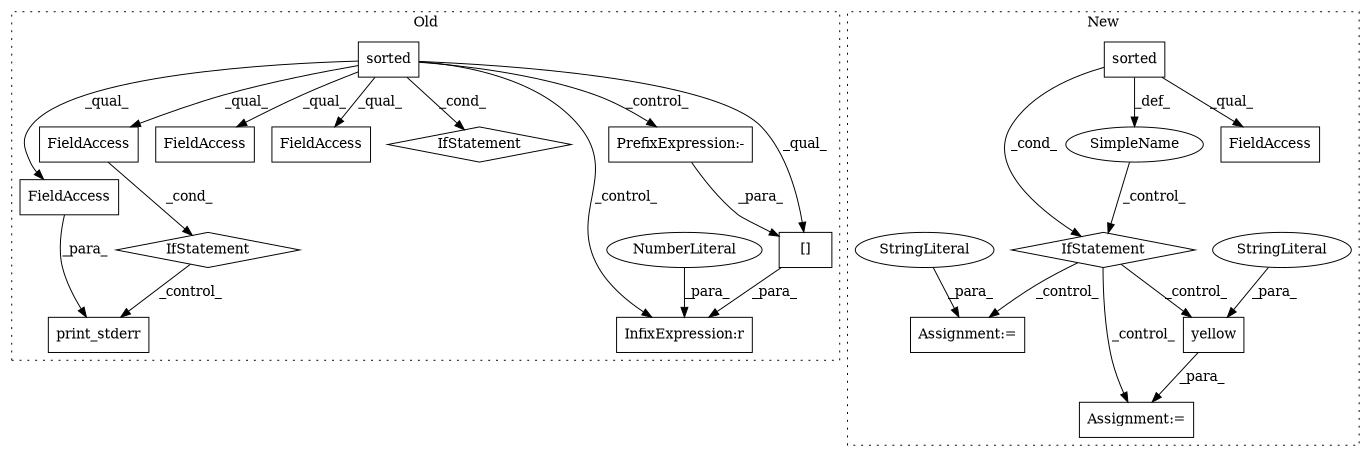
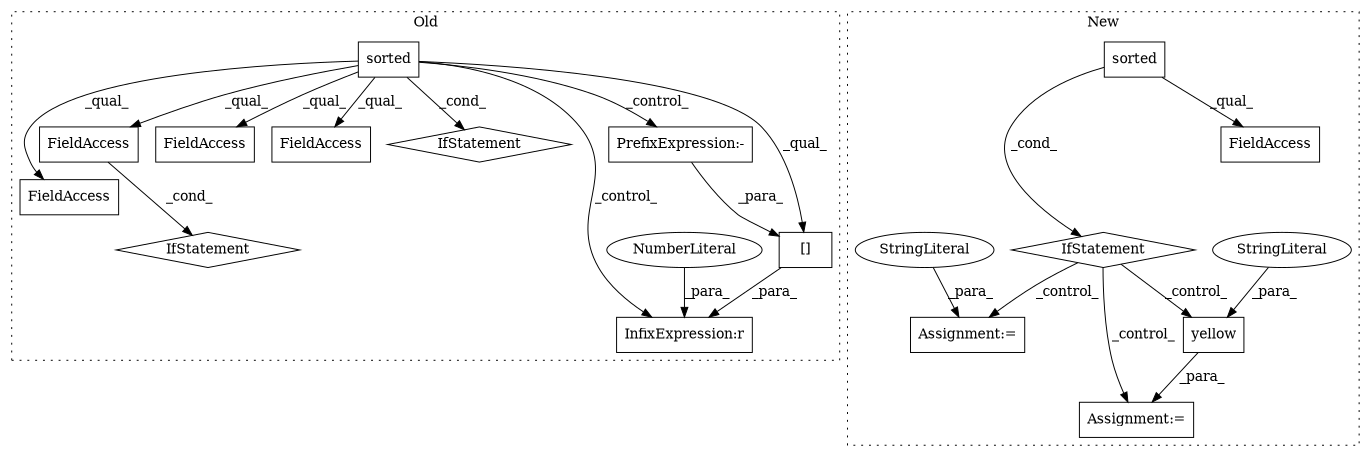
(1135, 145) -> none
(99, 335) -> none
